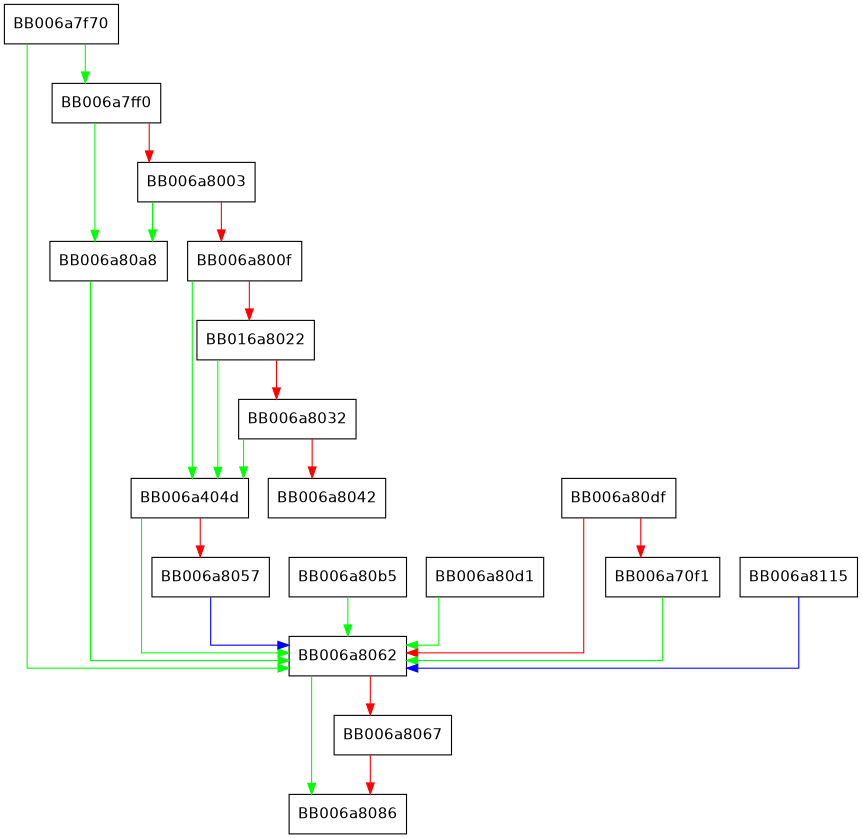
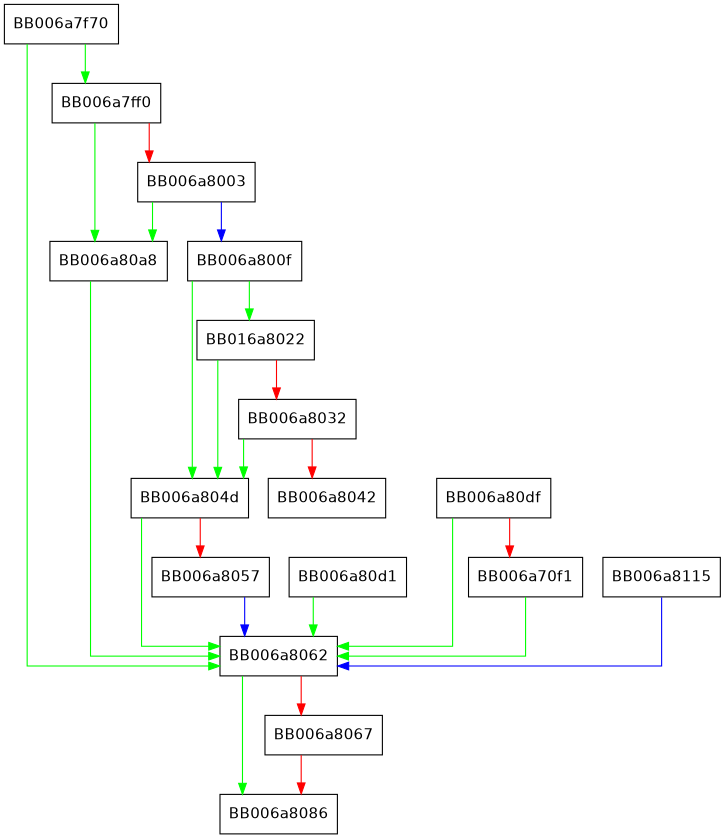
(221, 216) -> (221, 216)
(249, 295) -> (249, 295)
(190, 498) -> (190, 498)
(348, 577) -> none
(568, 653) -> (453, 634)
